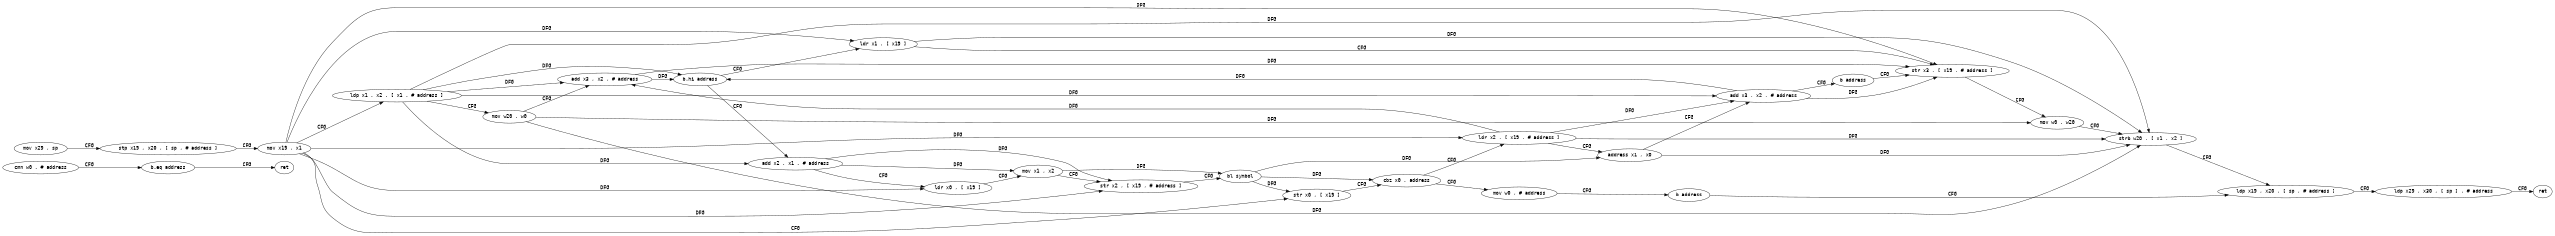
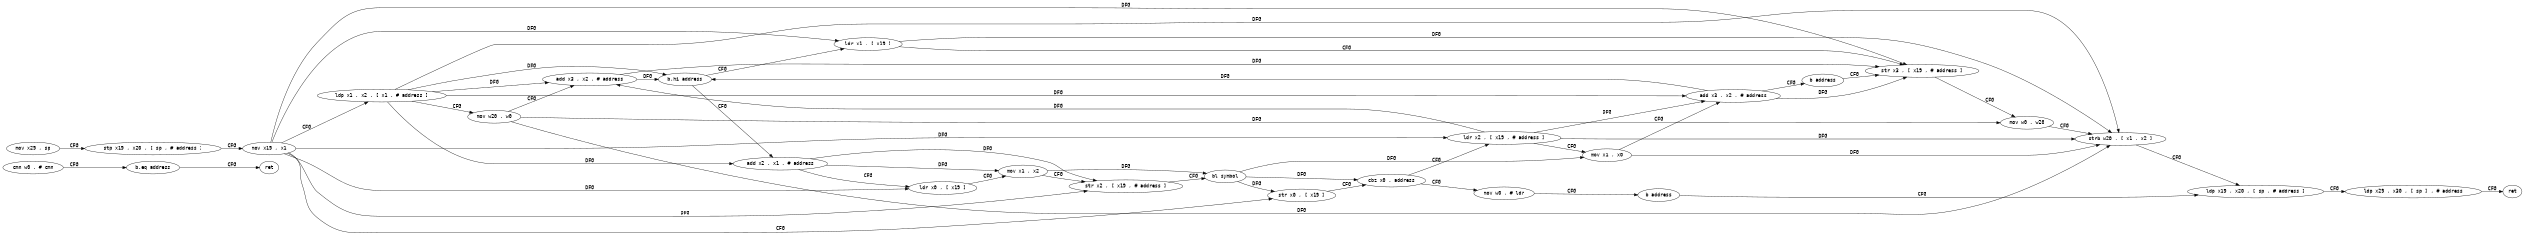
(1630, 155) -> (1607, 155)
(41, 168) -> (33, 168)
(1519, 193) -> (1504, 193)
